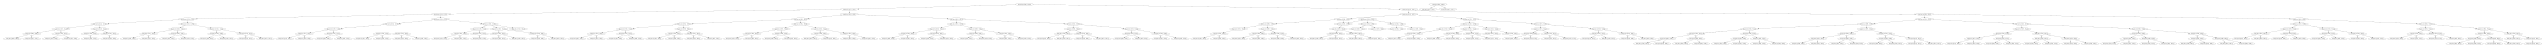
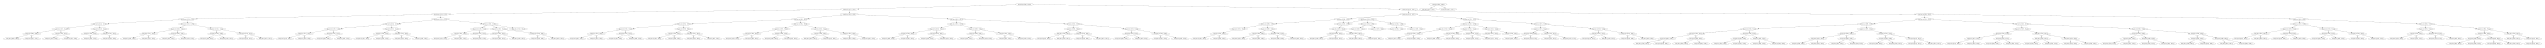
none -> (392, 29)
